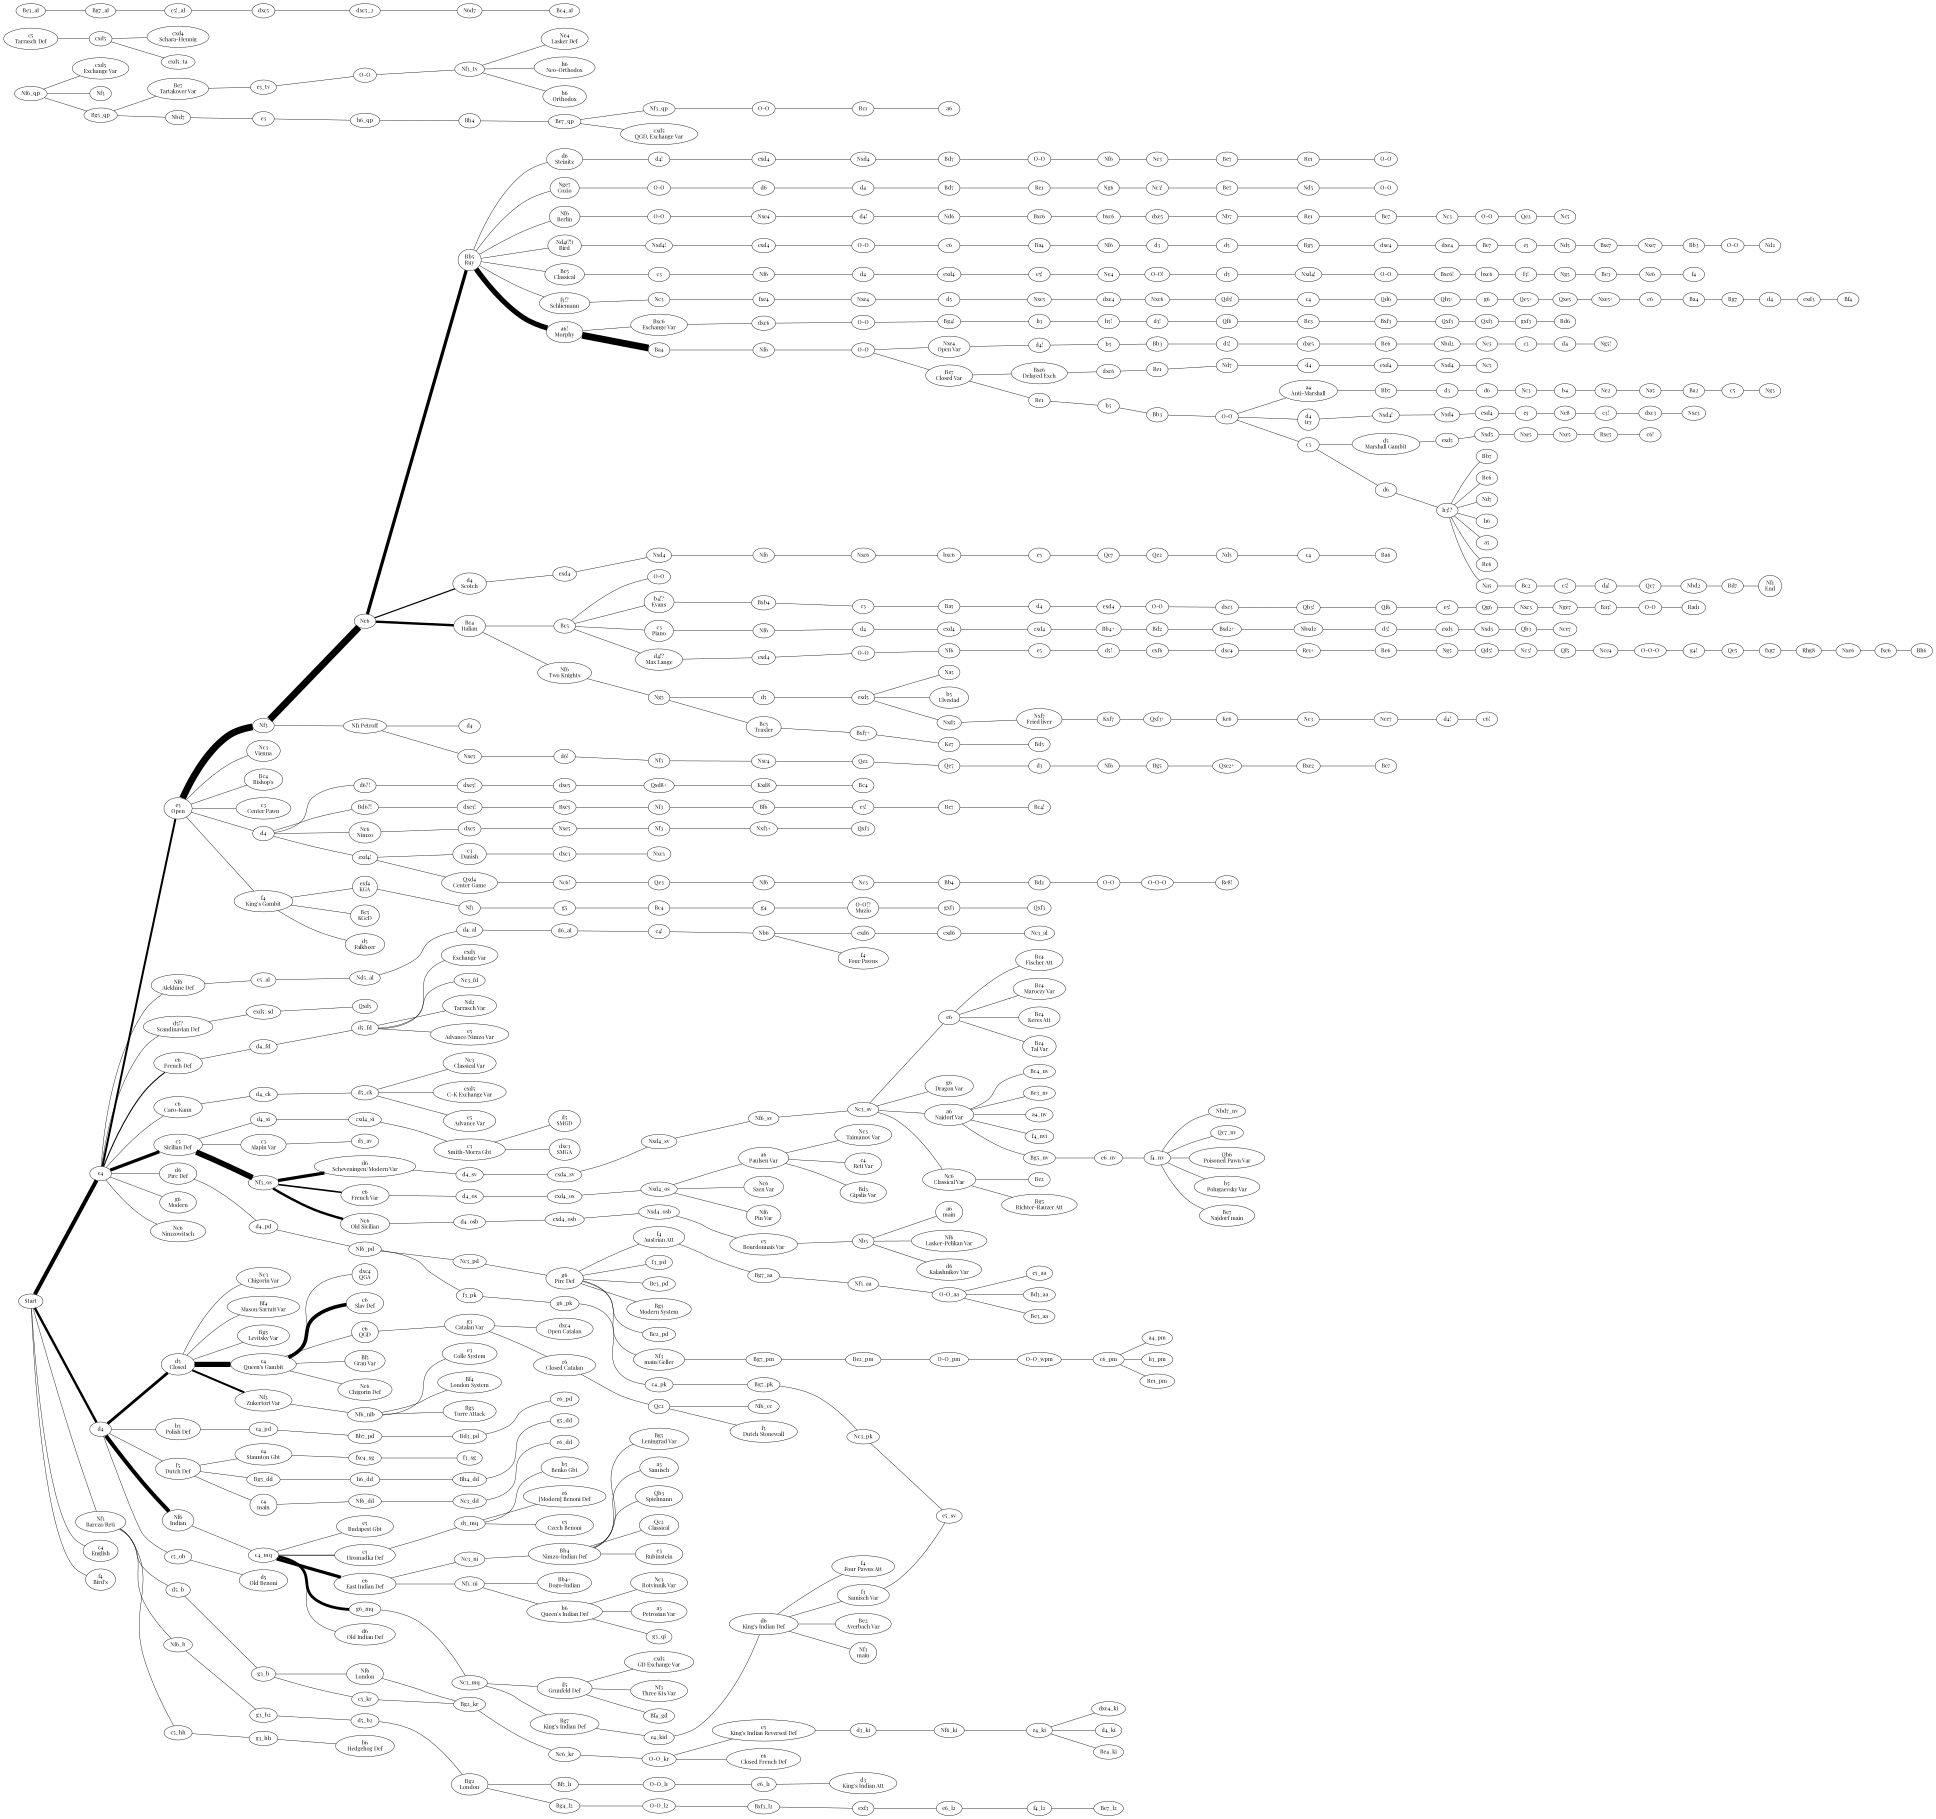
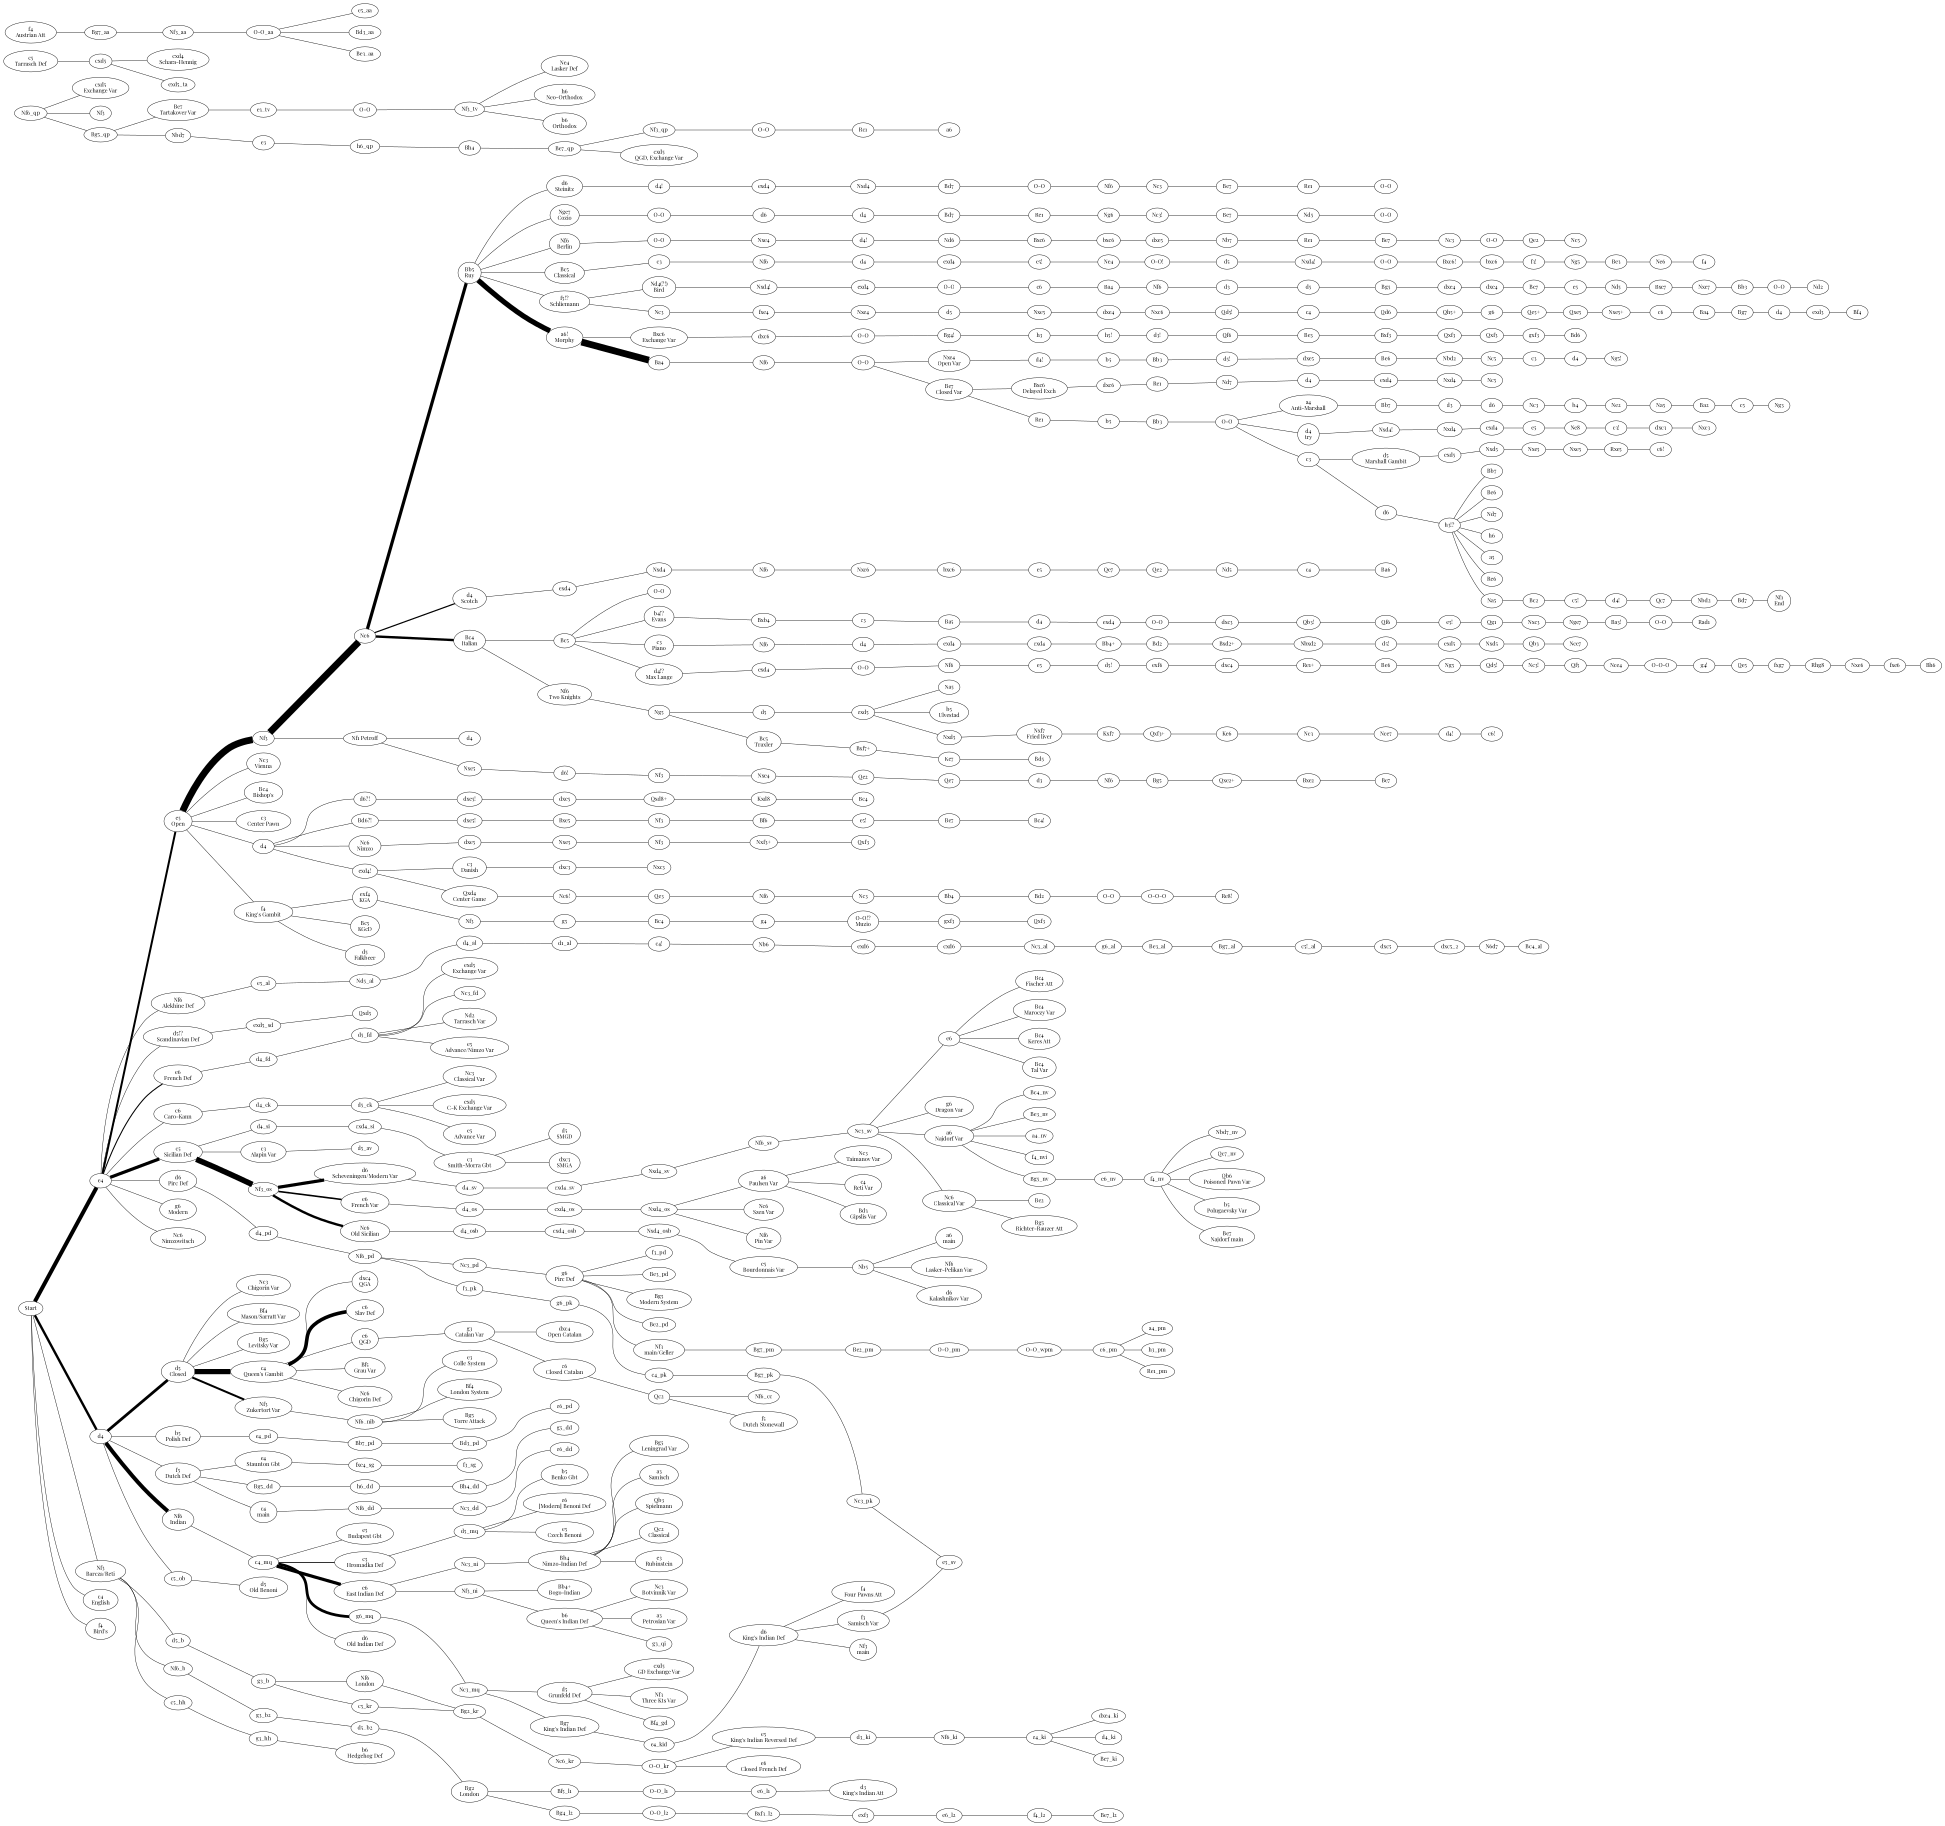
(515, 253) -> (616, 294)
(1487, 608) -> (1492, 622)
(565, 931) -> (565, 944)
none -> (1109, 947)
(863, 958) -> none
(609, 1257) -> none
(863, 1624) -> none
(1109, 1752) -> (1109, 1759)
